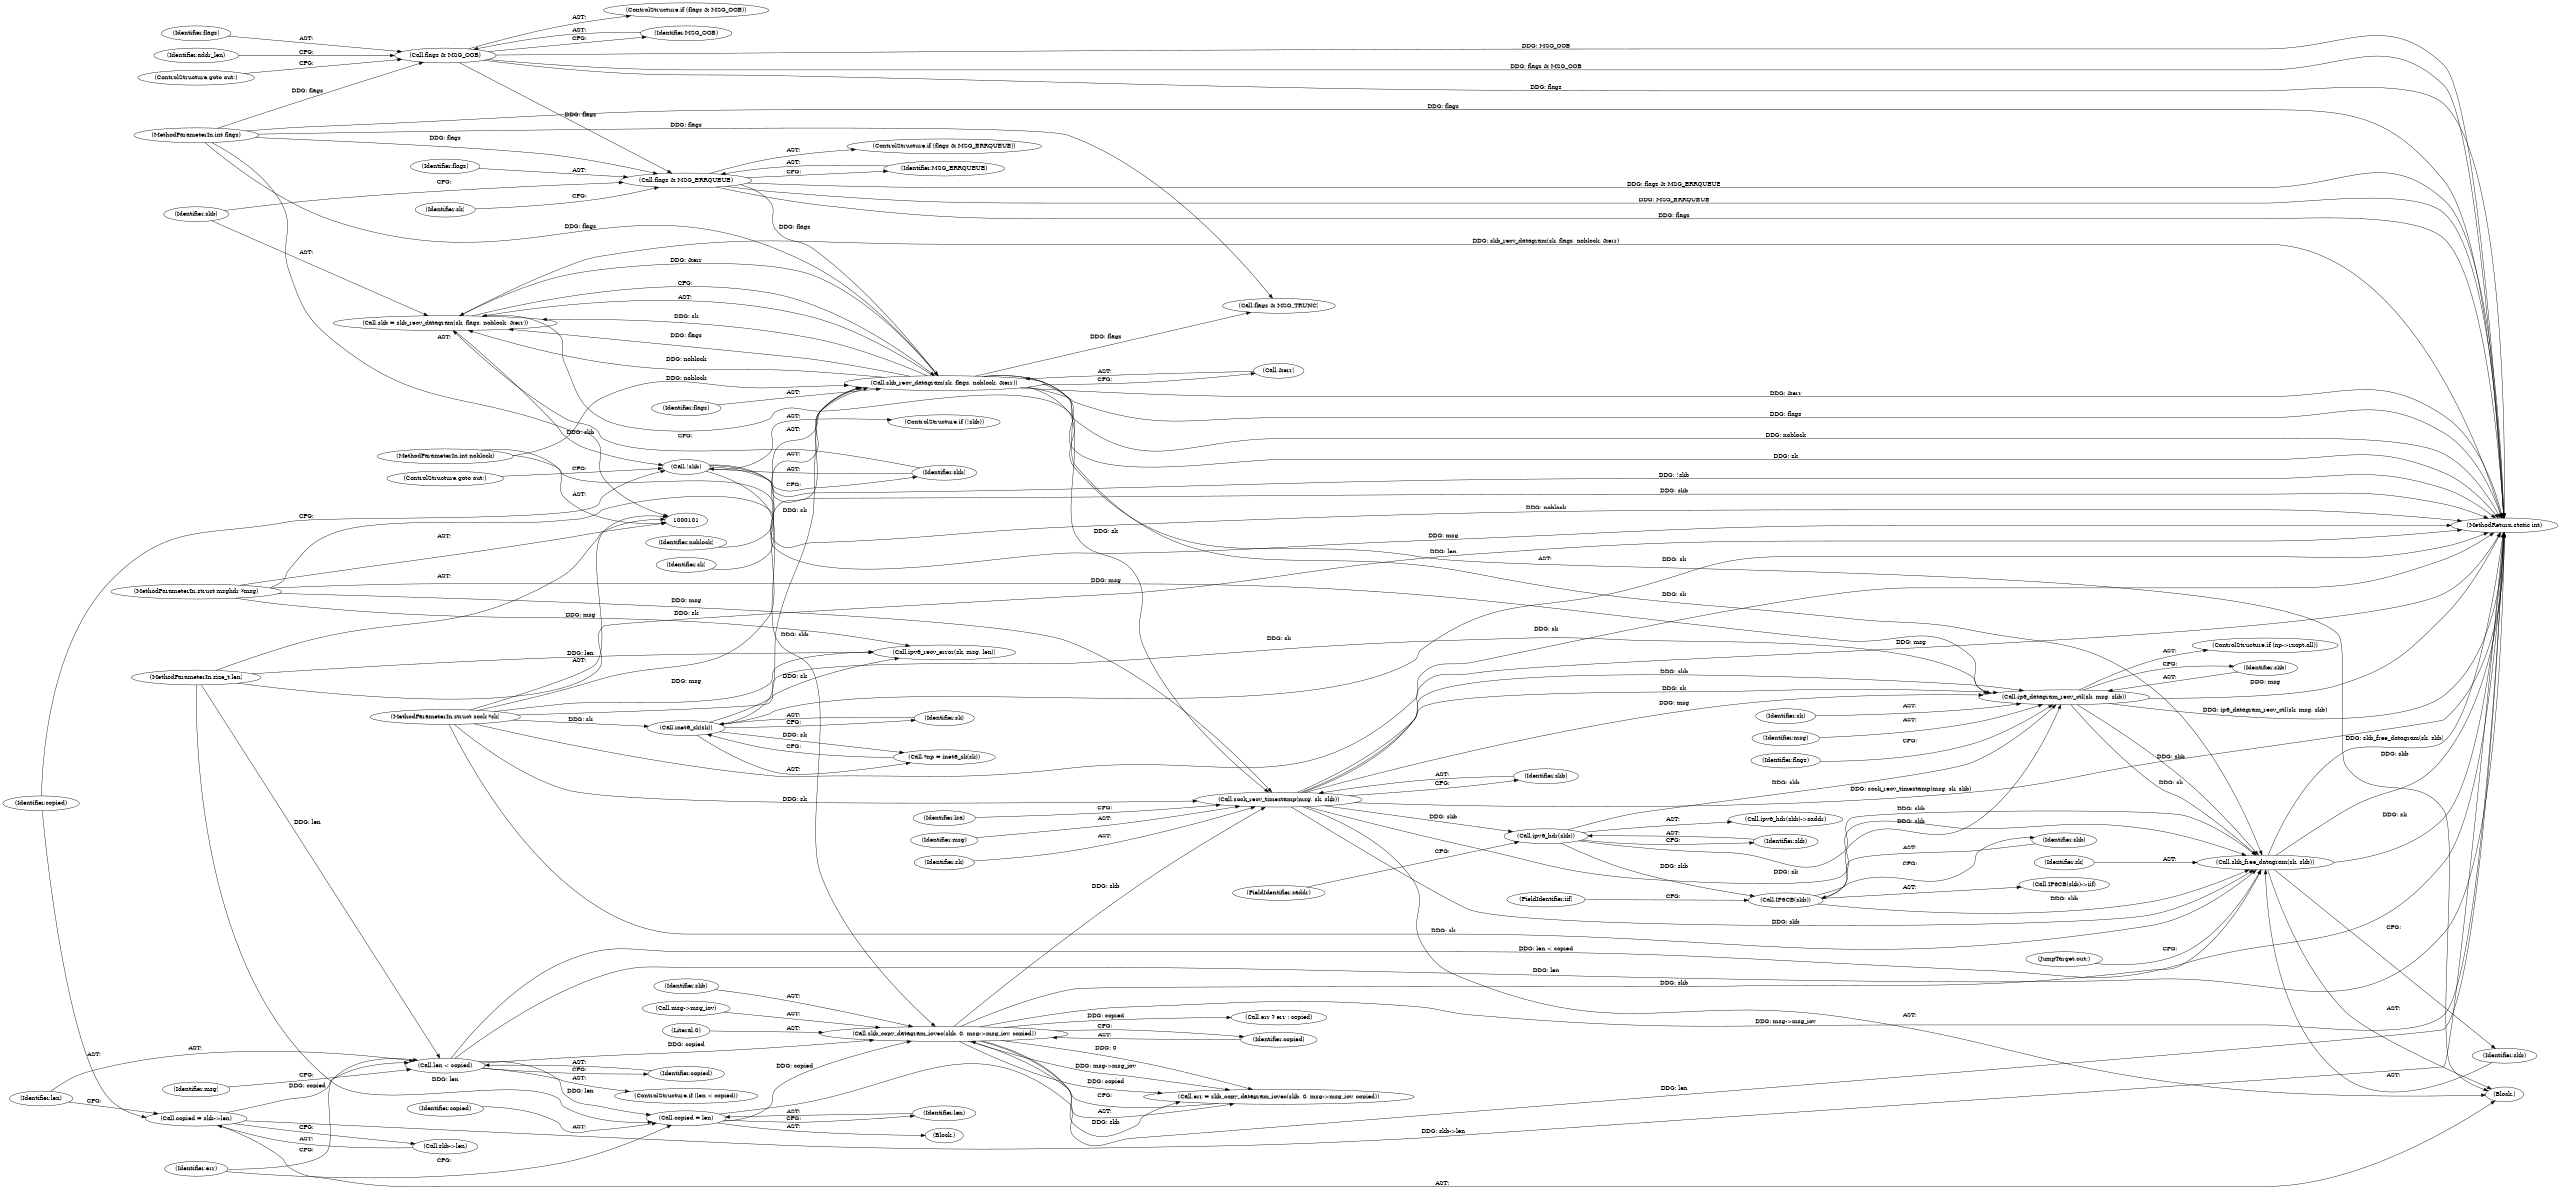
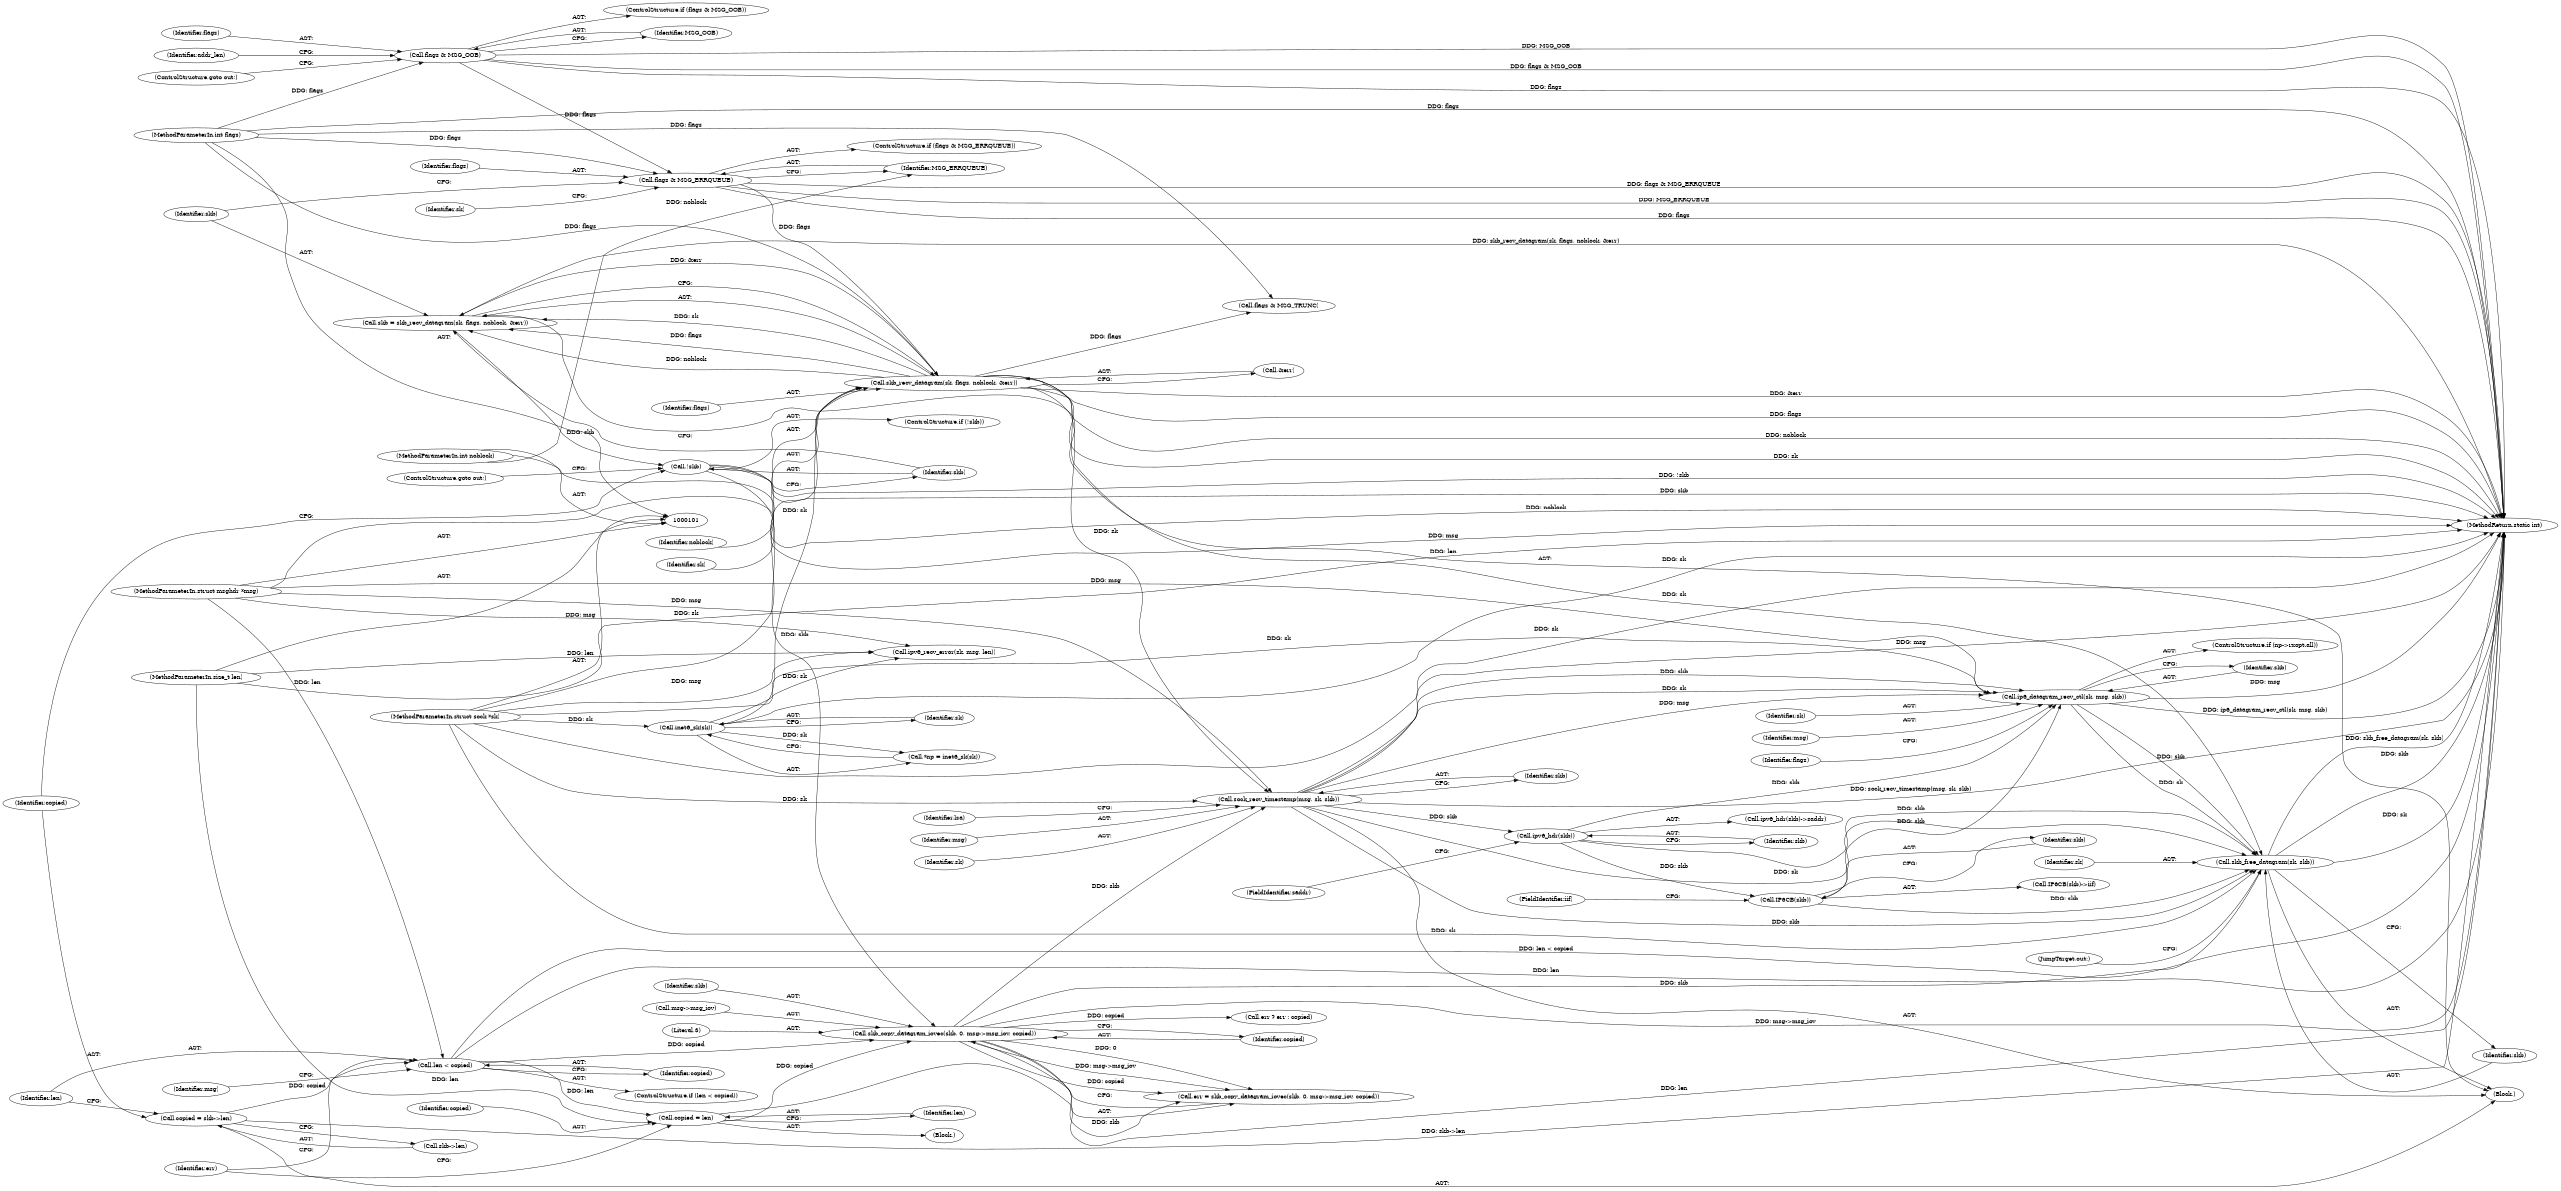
(667, 381) -> (625, 245)
(320, 870) -> (359, 807)
(686, 1031) -> (686, 1031)
